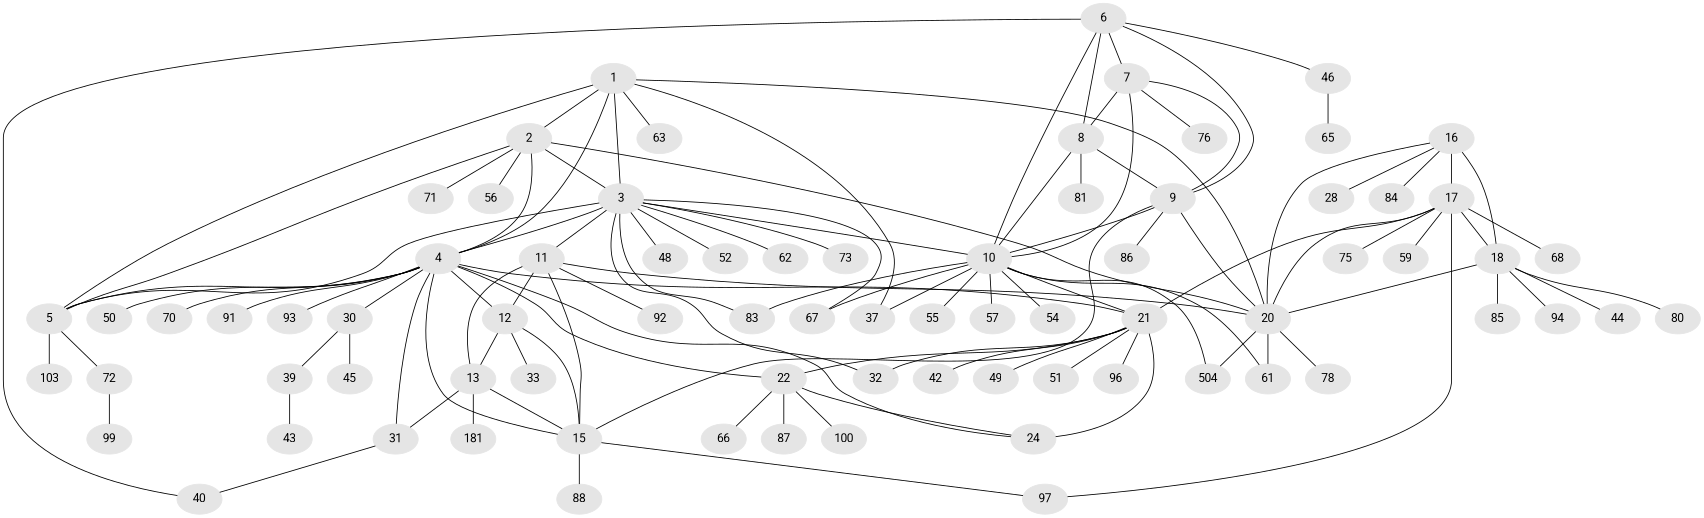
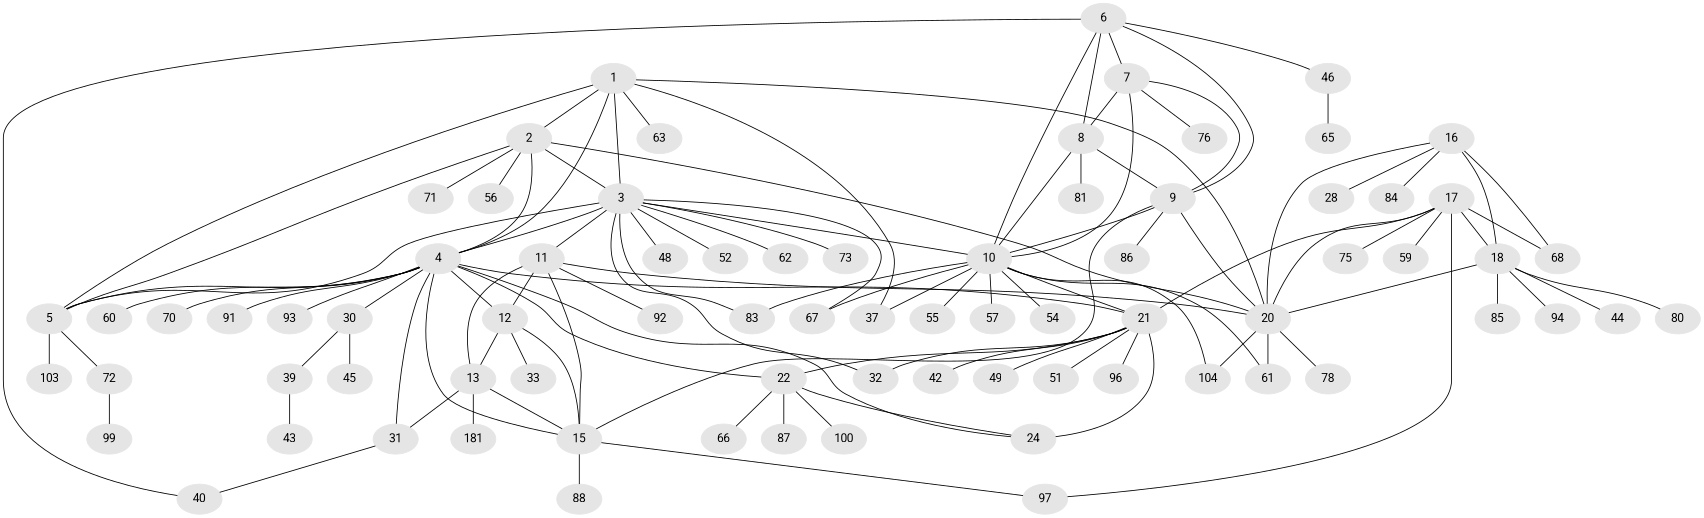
(1452, 169) -> (1508, 196)
(109, 319) -> (109, 319)
(1208, 379) -> (1208, 379)
